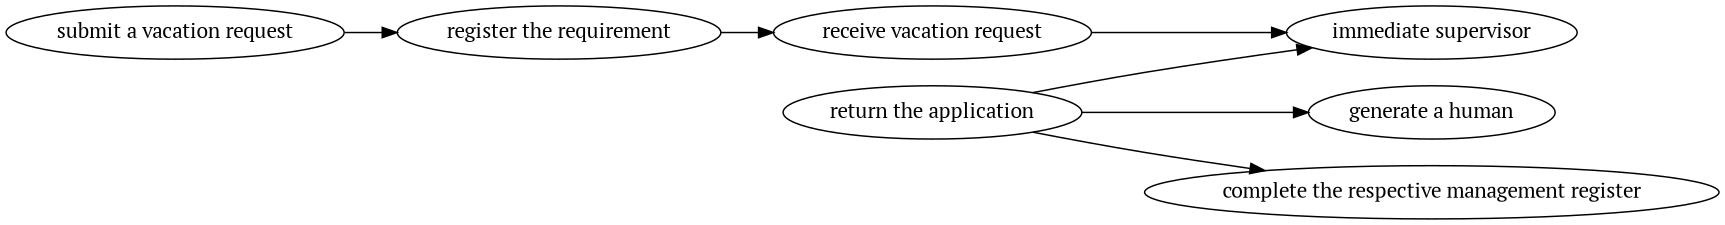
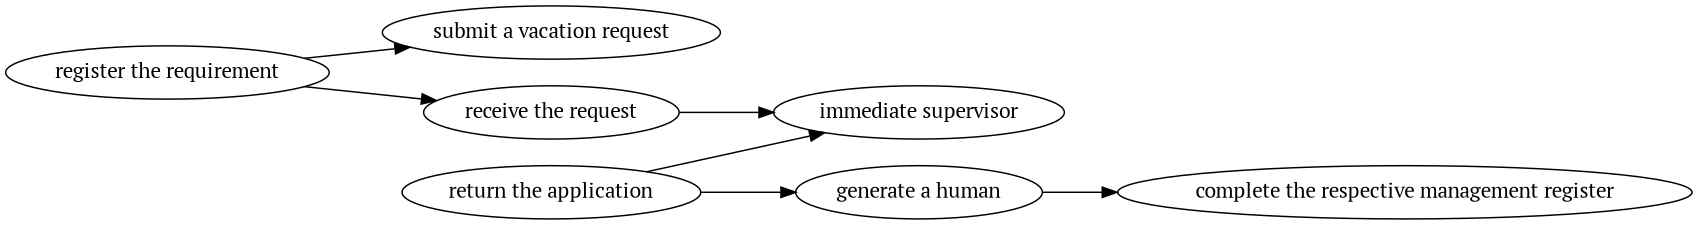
(363, 33) -> (350, 54)
(932, 33) -> (551, 112)
(1141, 152) -> (1072, 192)
